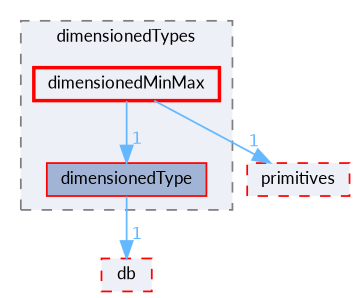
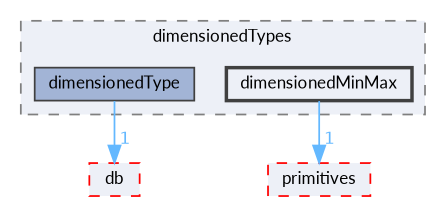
(127, 84) -> (319, 84)
(127, 123) -> none
(127, 180) -> (114, 84)
